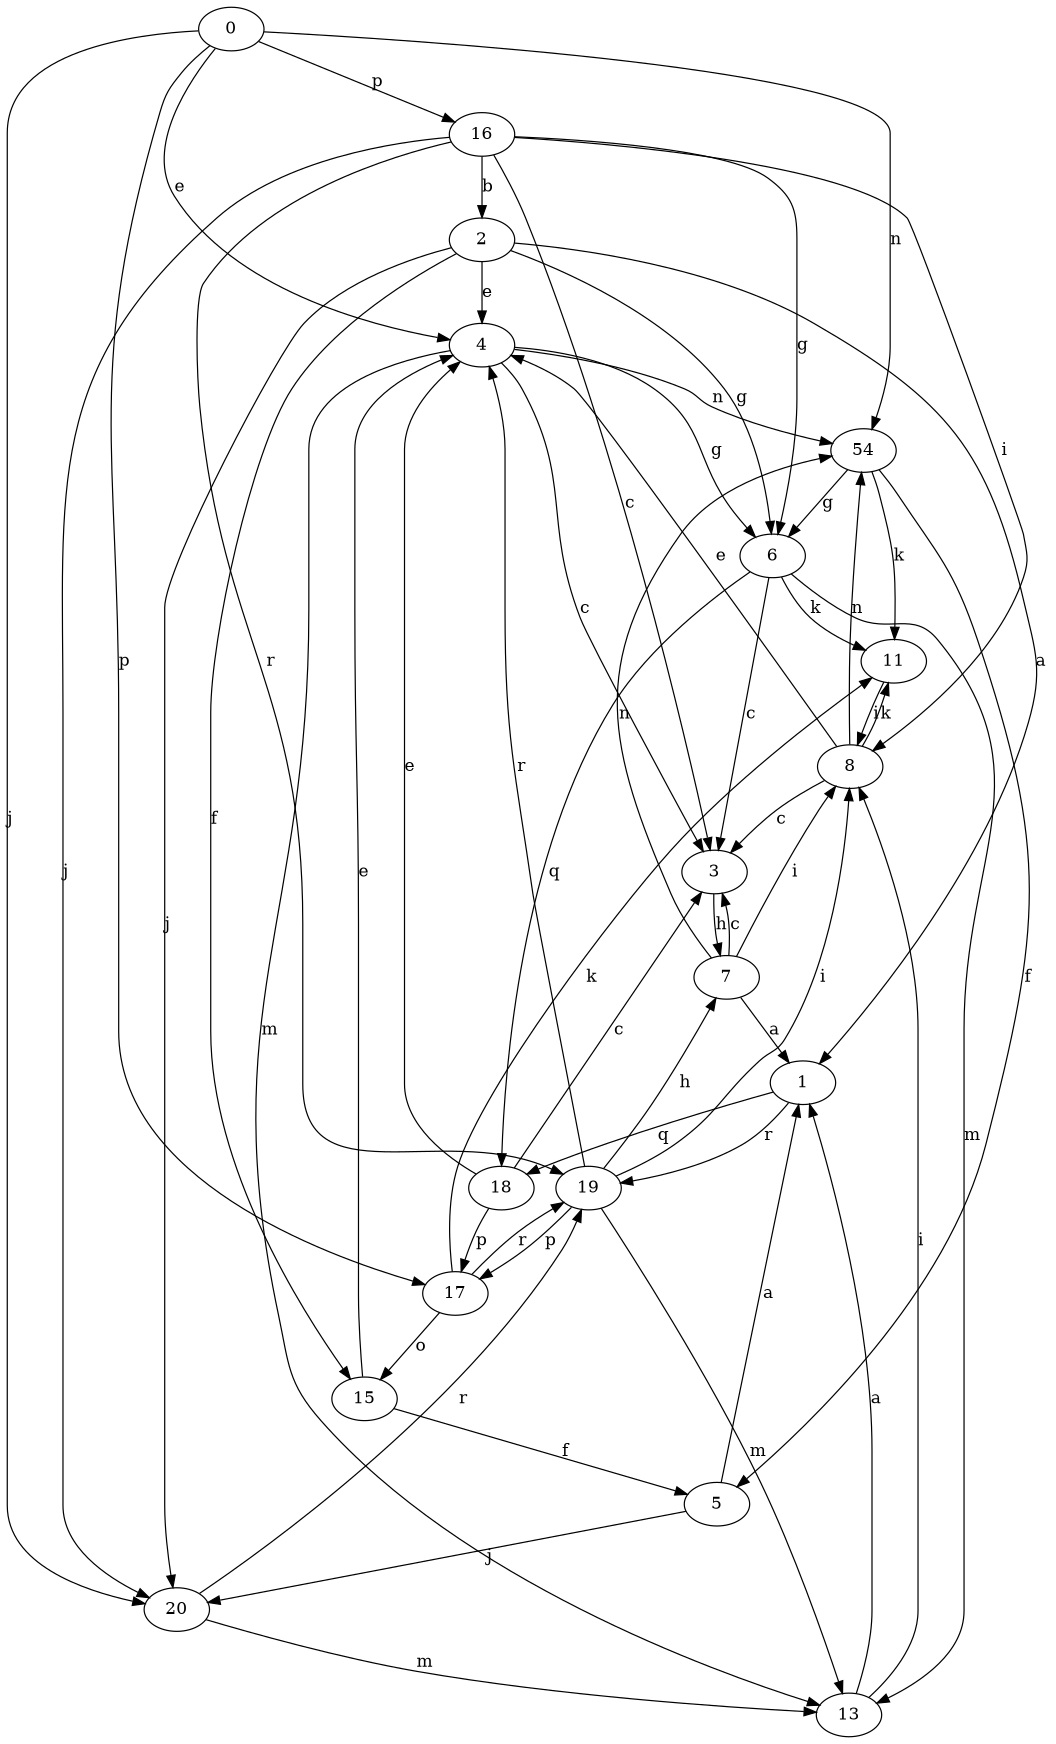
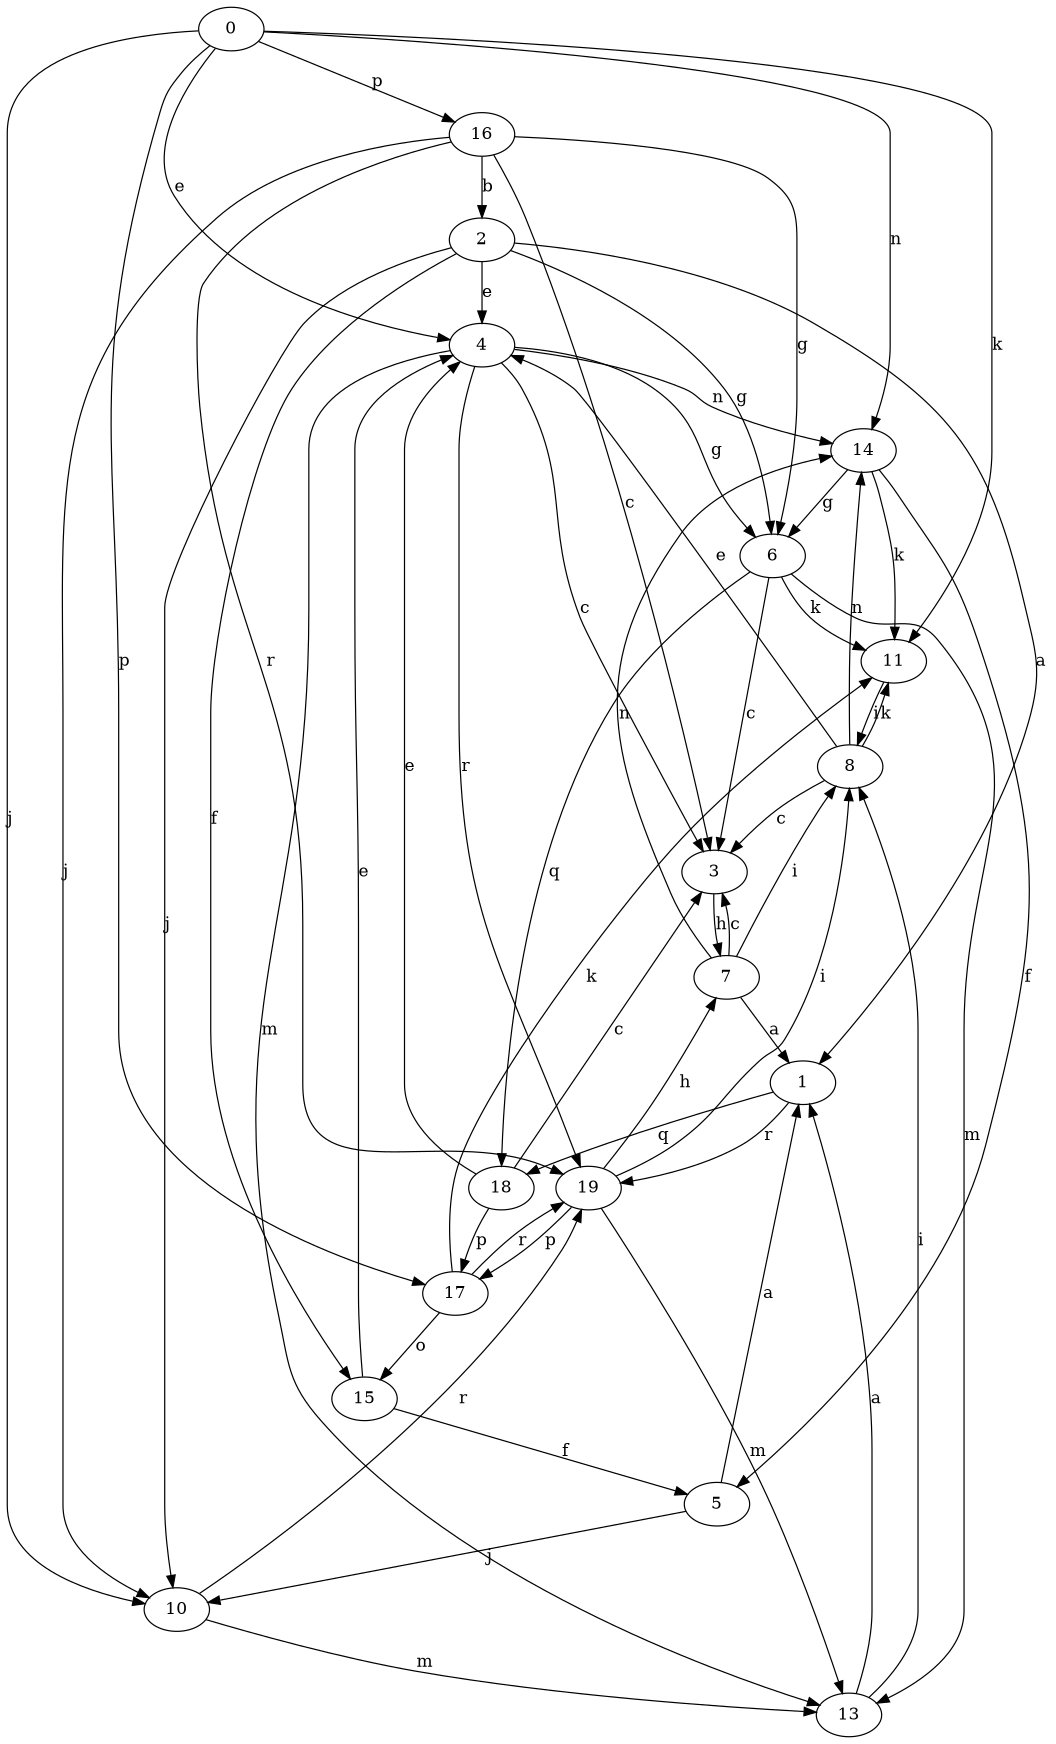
none -> (892, 85)
(943, 310) -> none
(864, 451) -> (864, 451)
(515, 774) -> (461, 770)
(177, 1610) -> (177, 1610)
